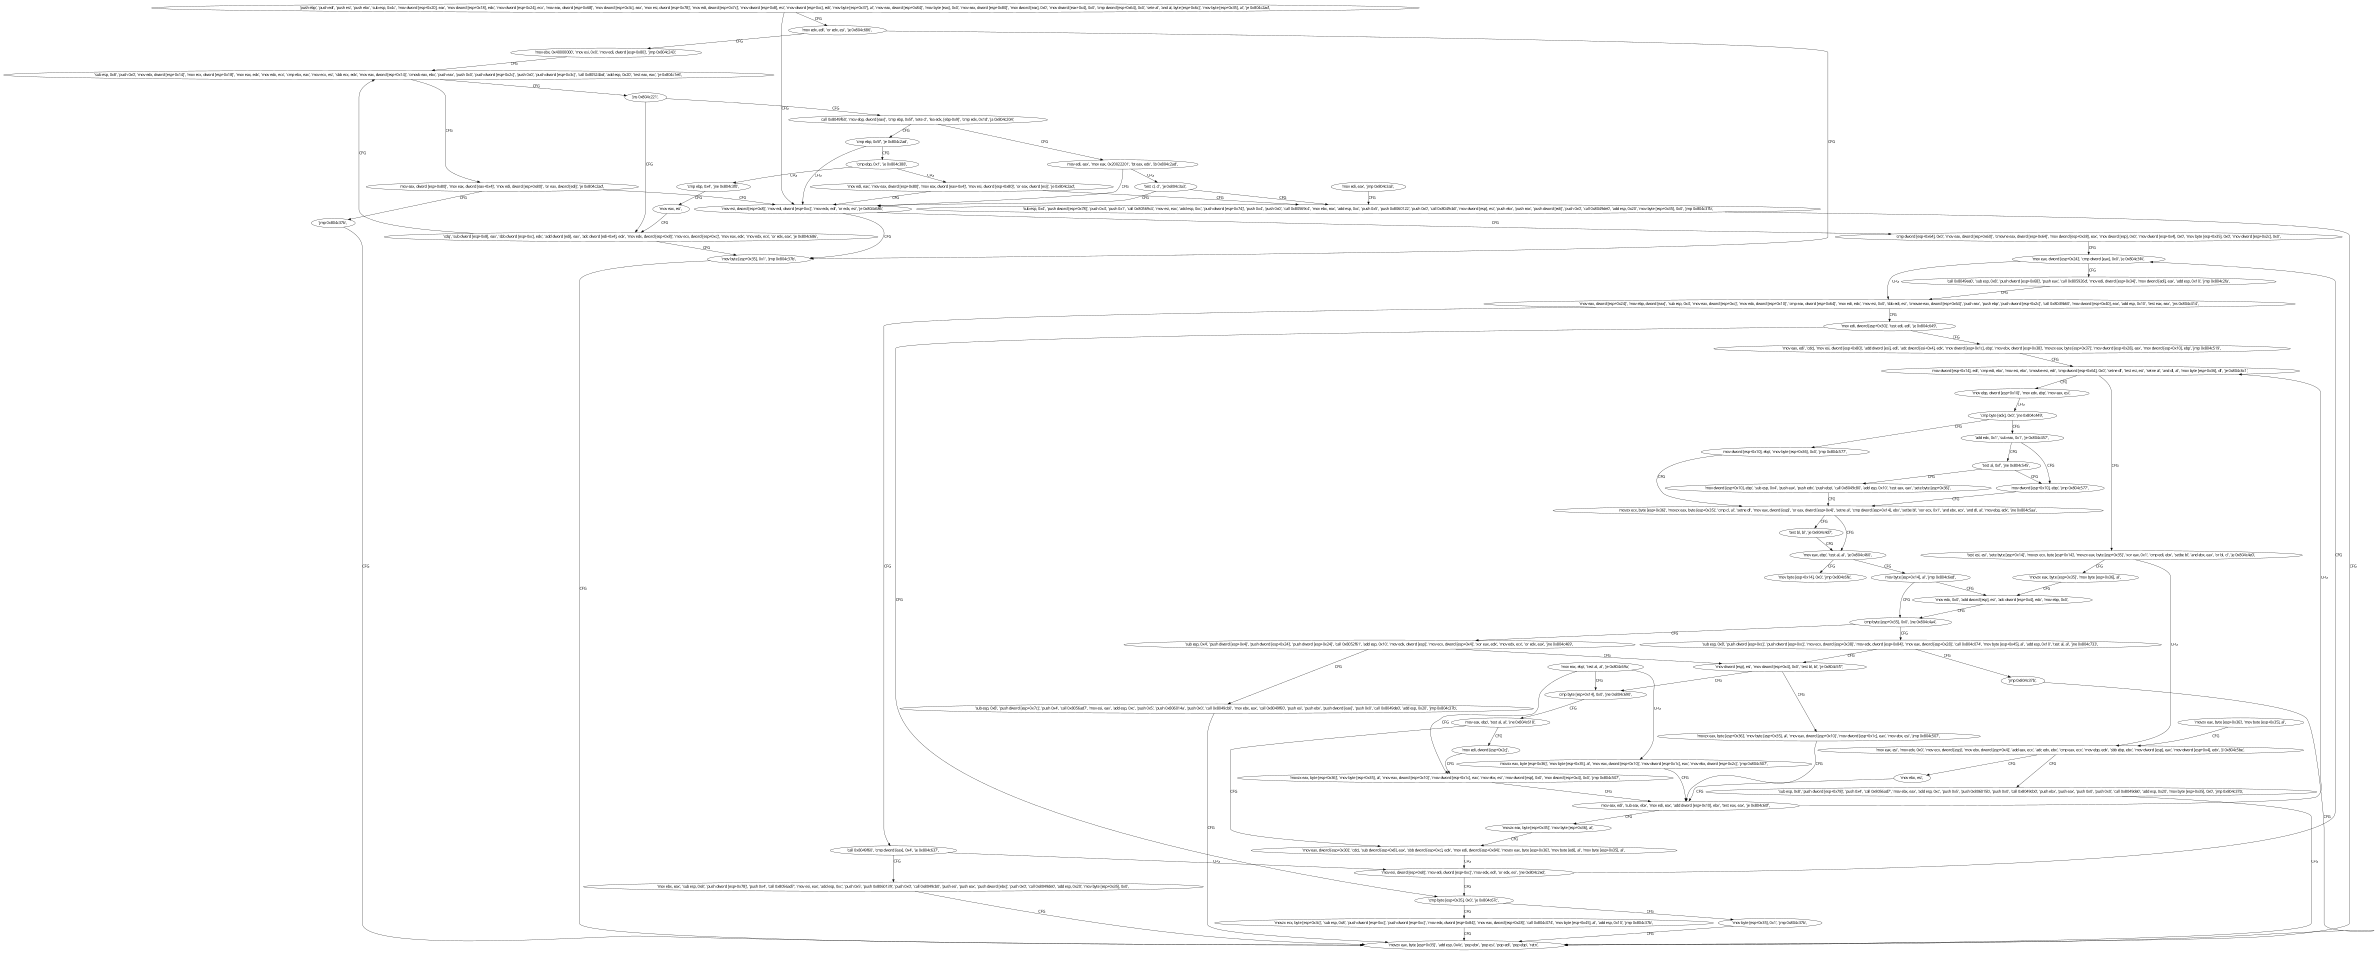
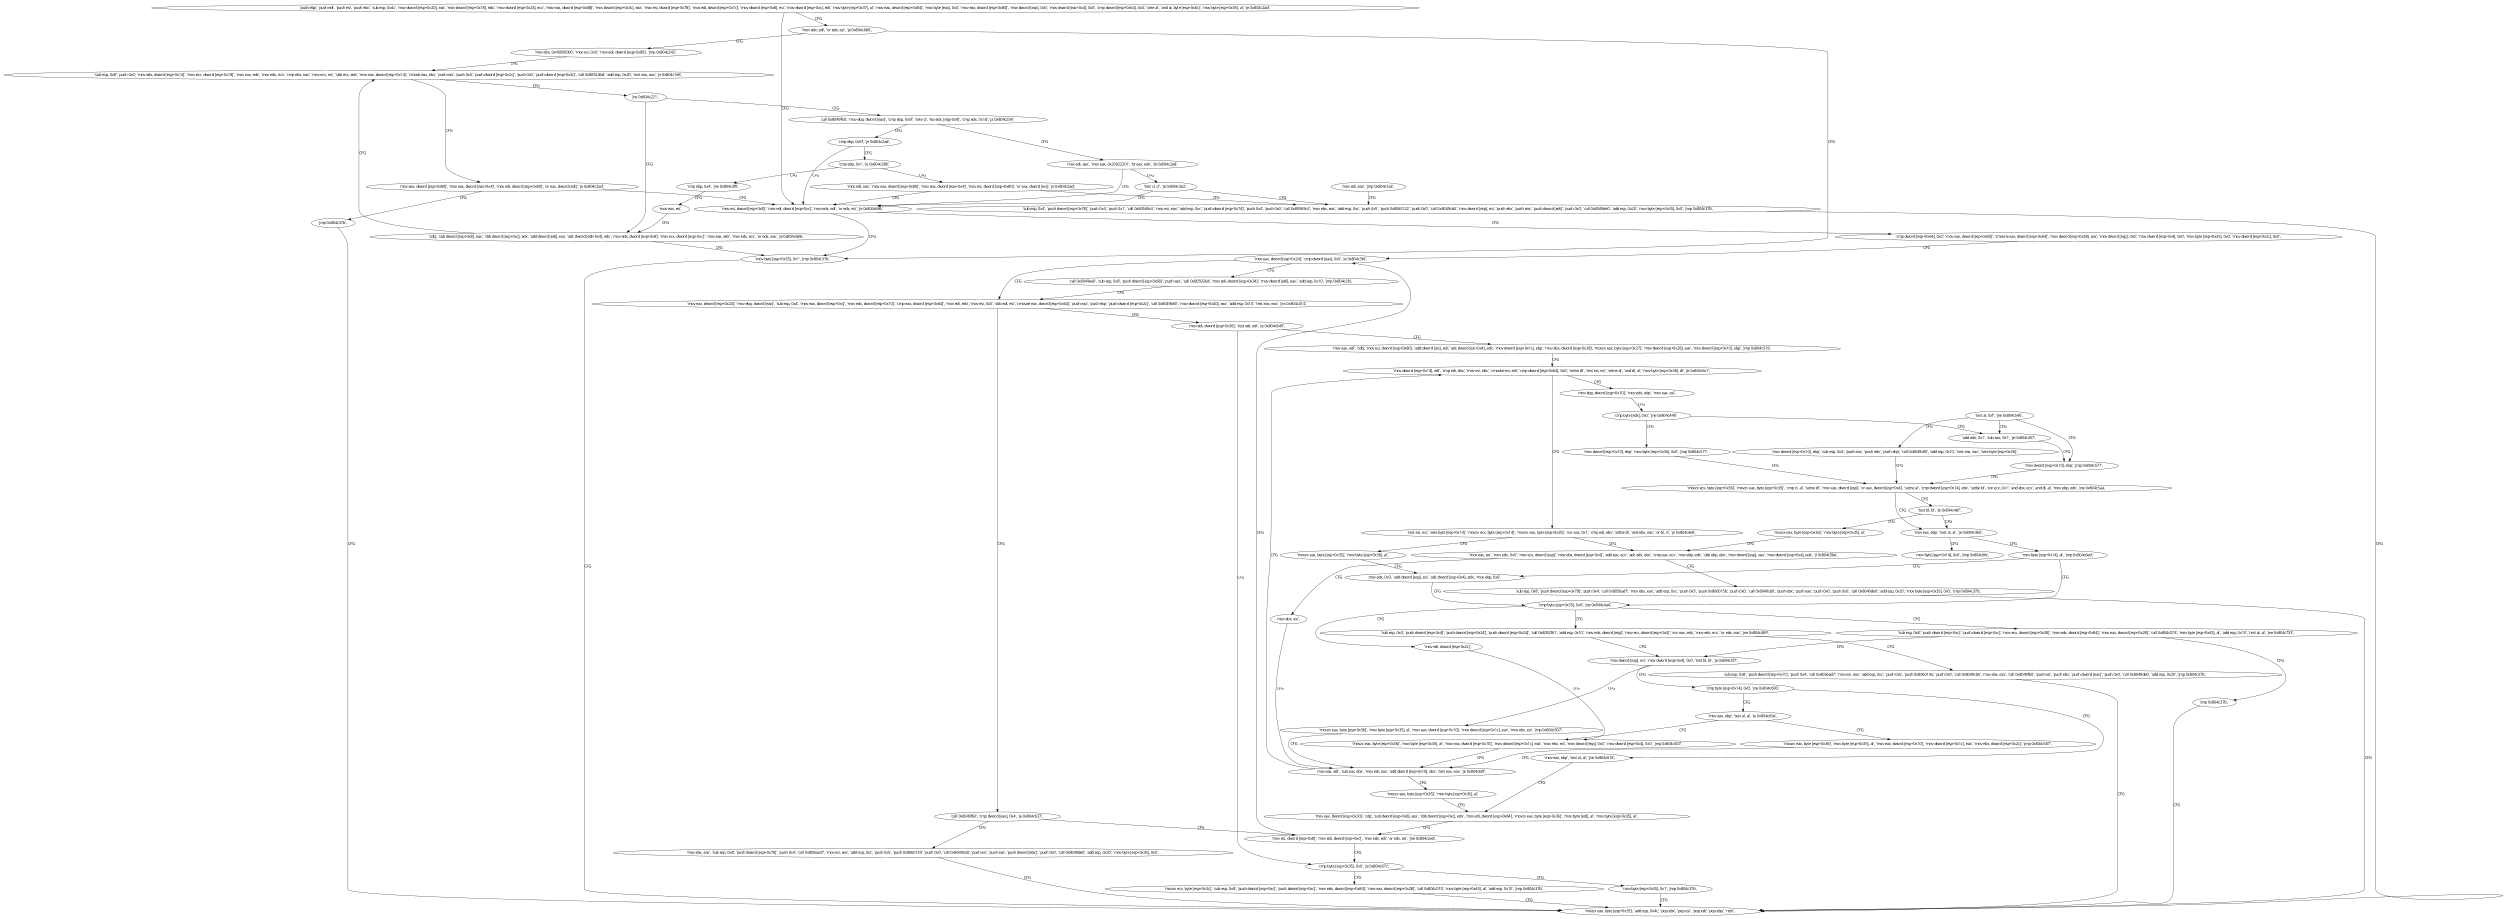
(2010, 451) -> (2000, 426)
none -> (1883, 521)
(1596, 680) -> (1743, 701)
(1494, 735) -> (1368, 616)
